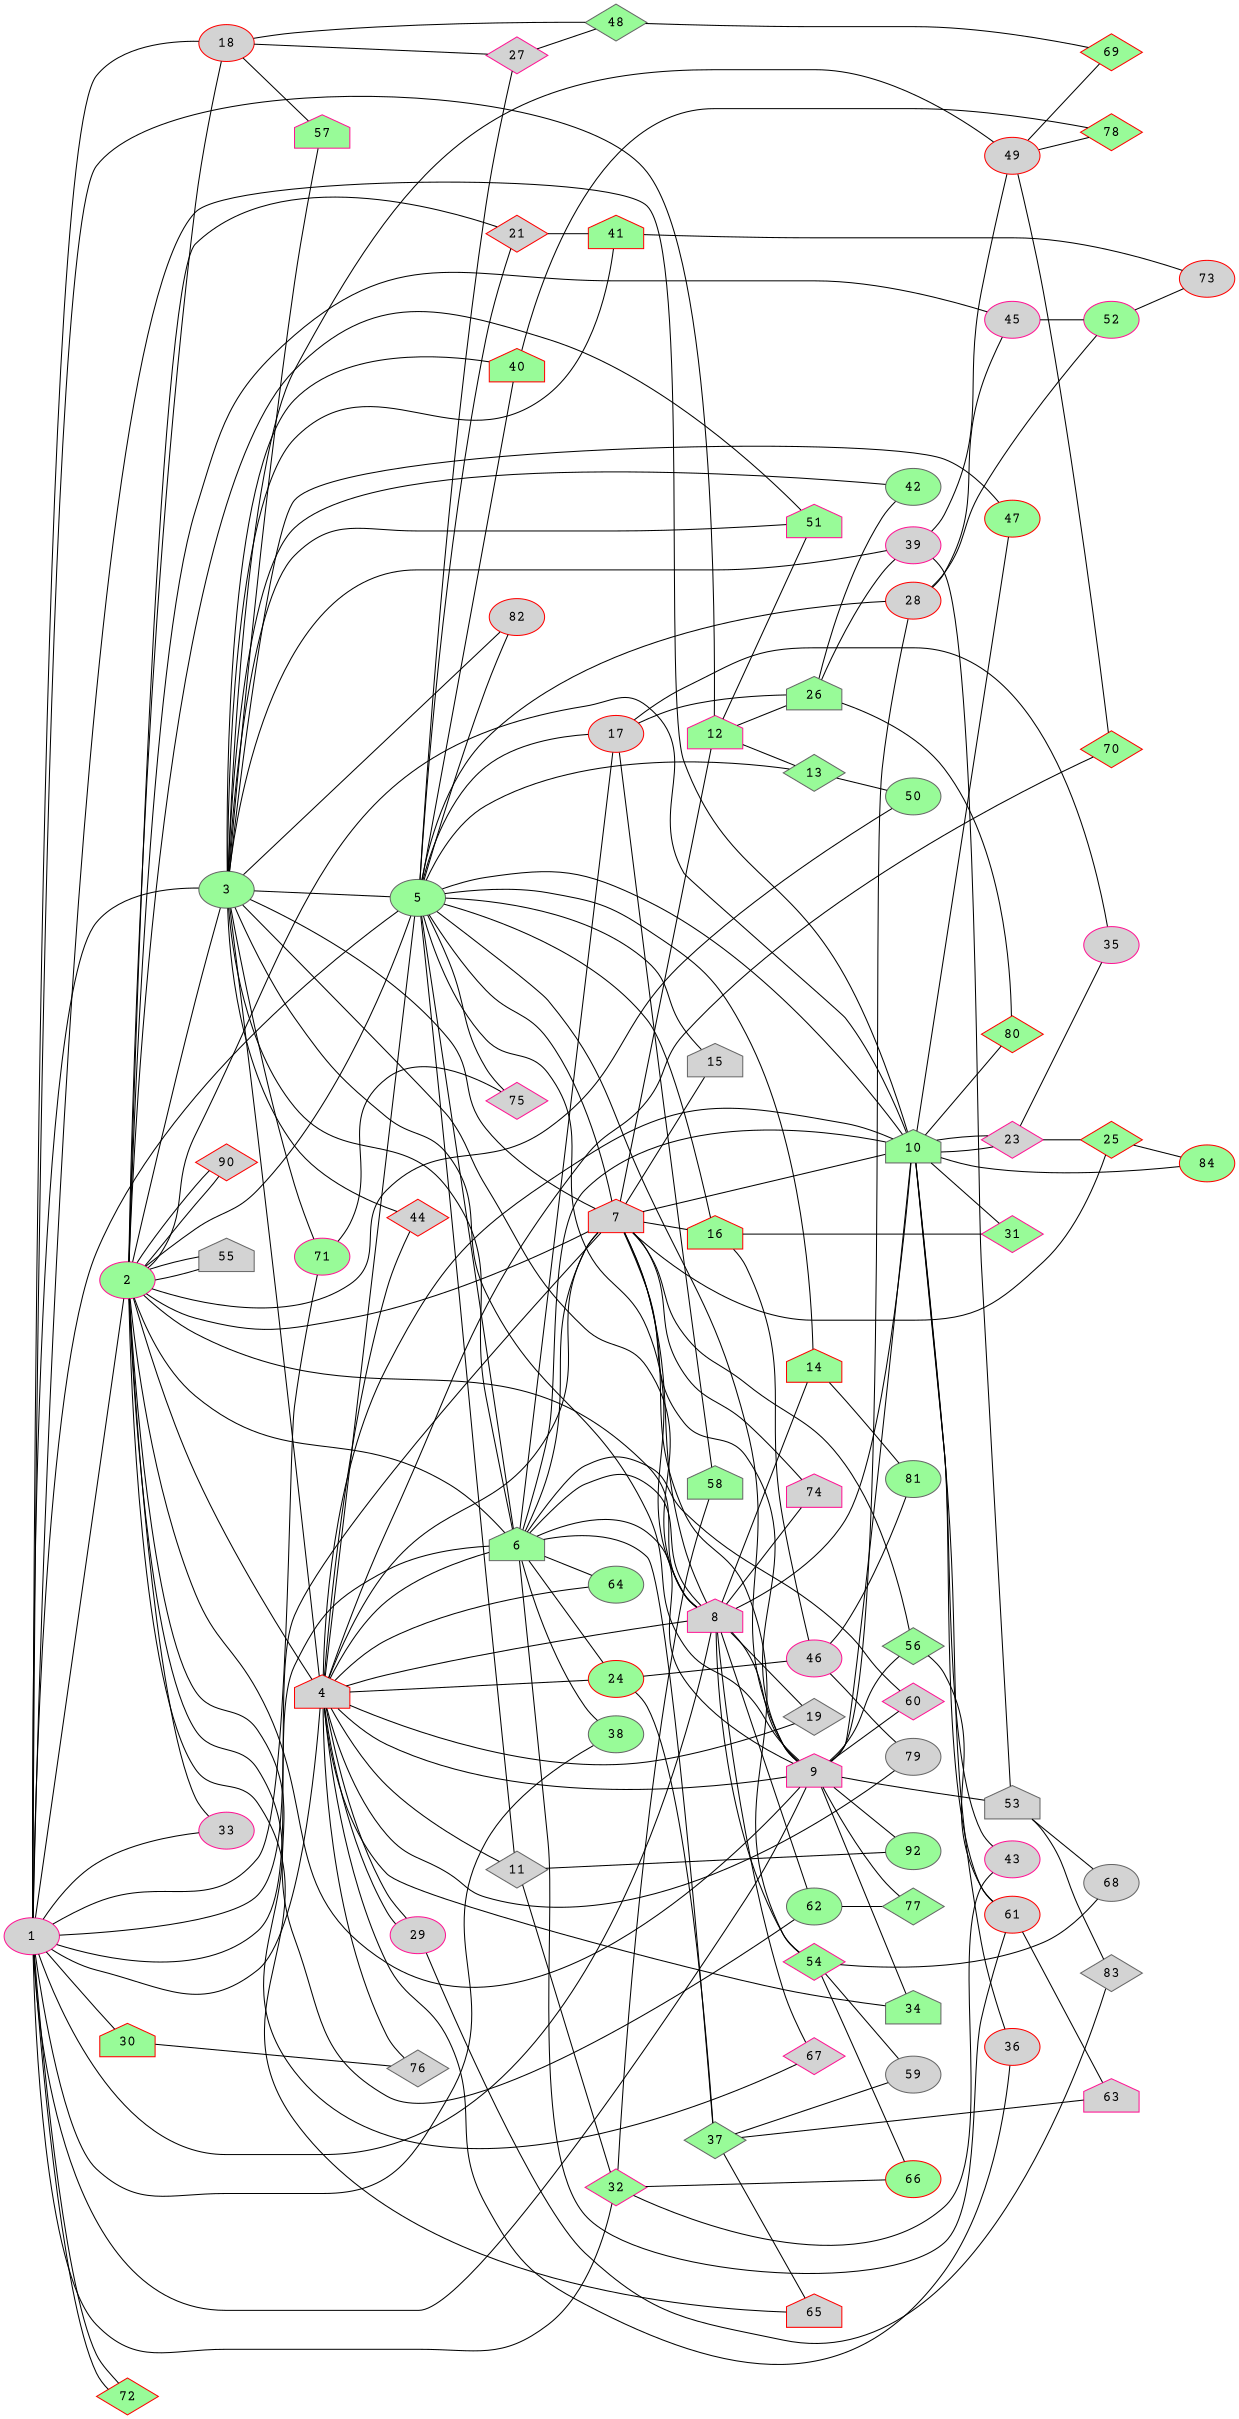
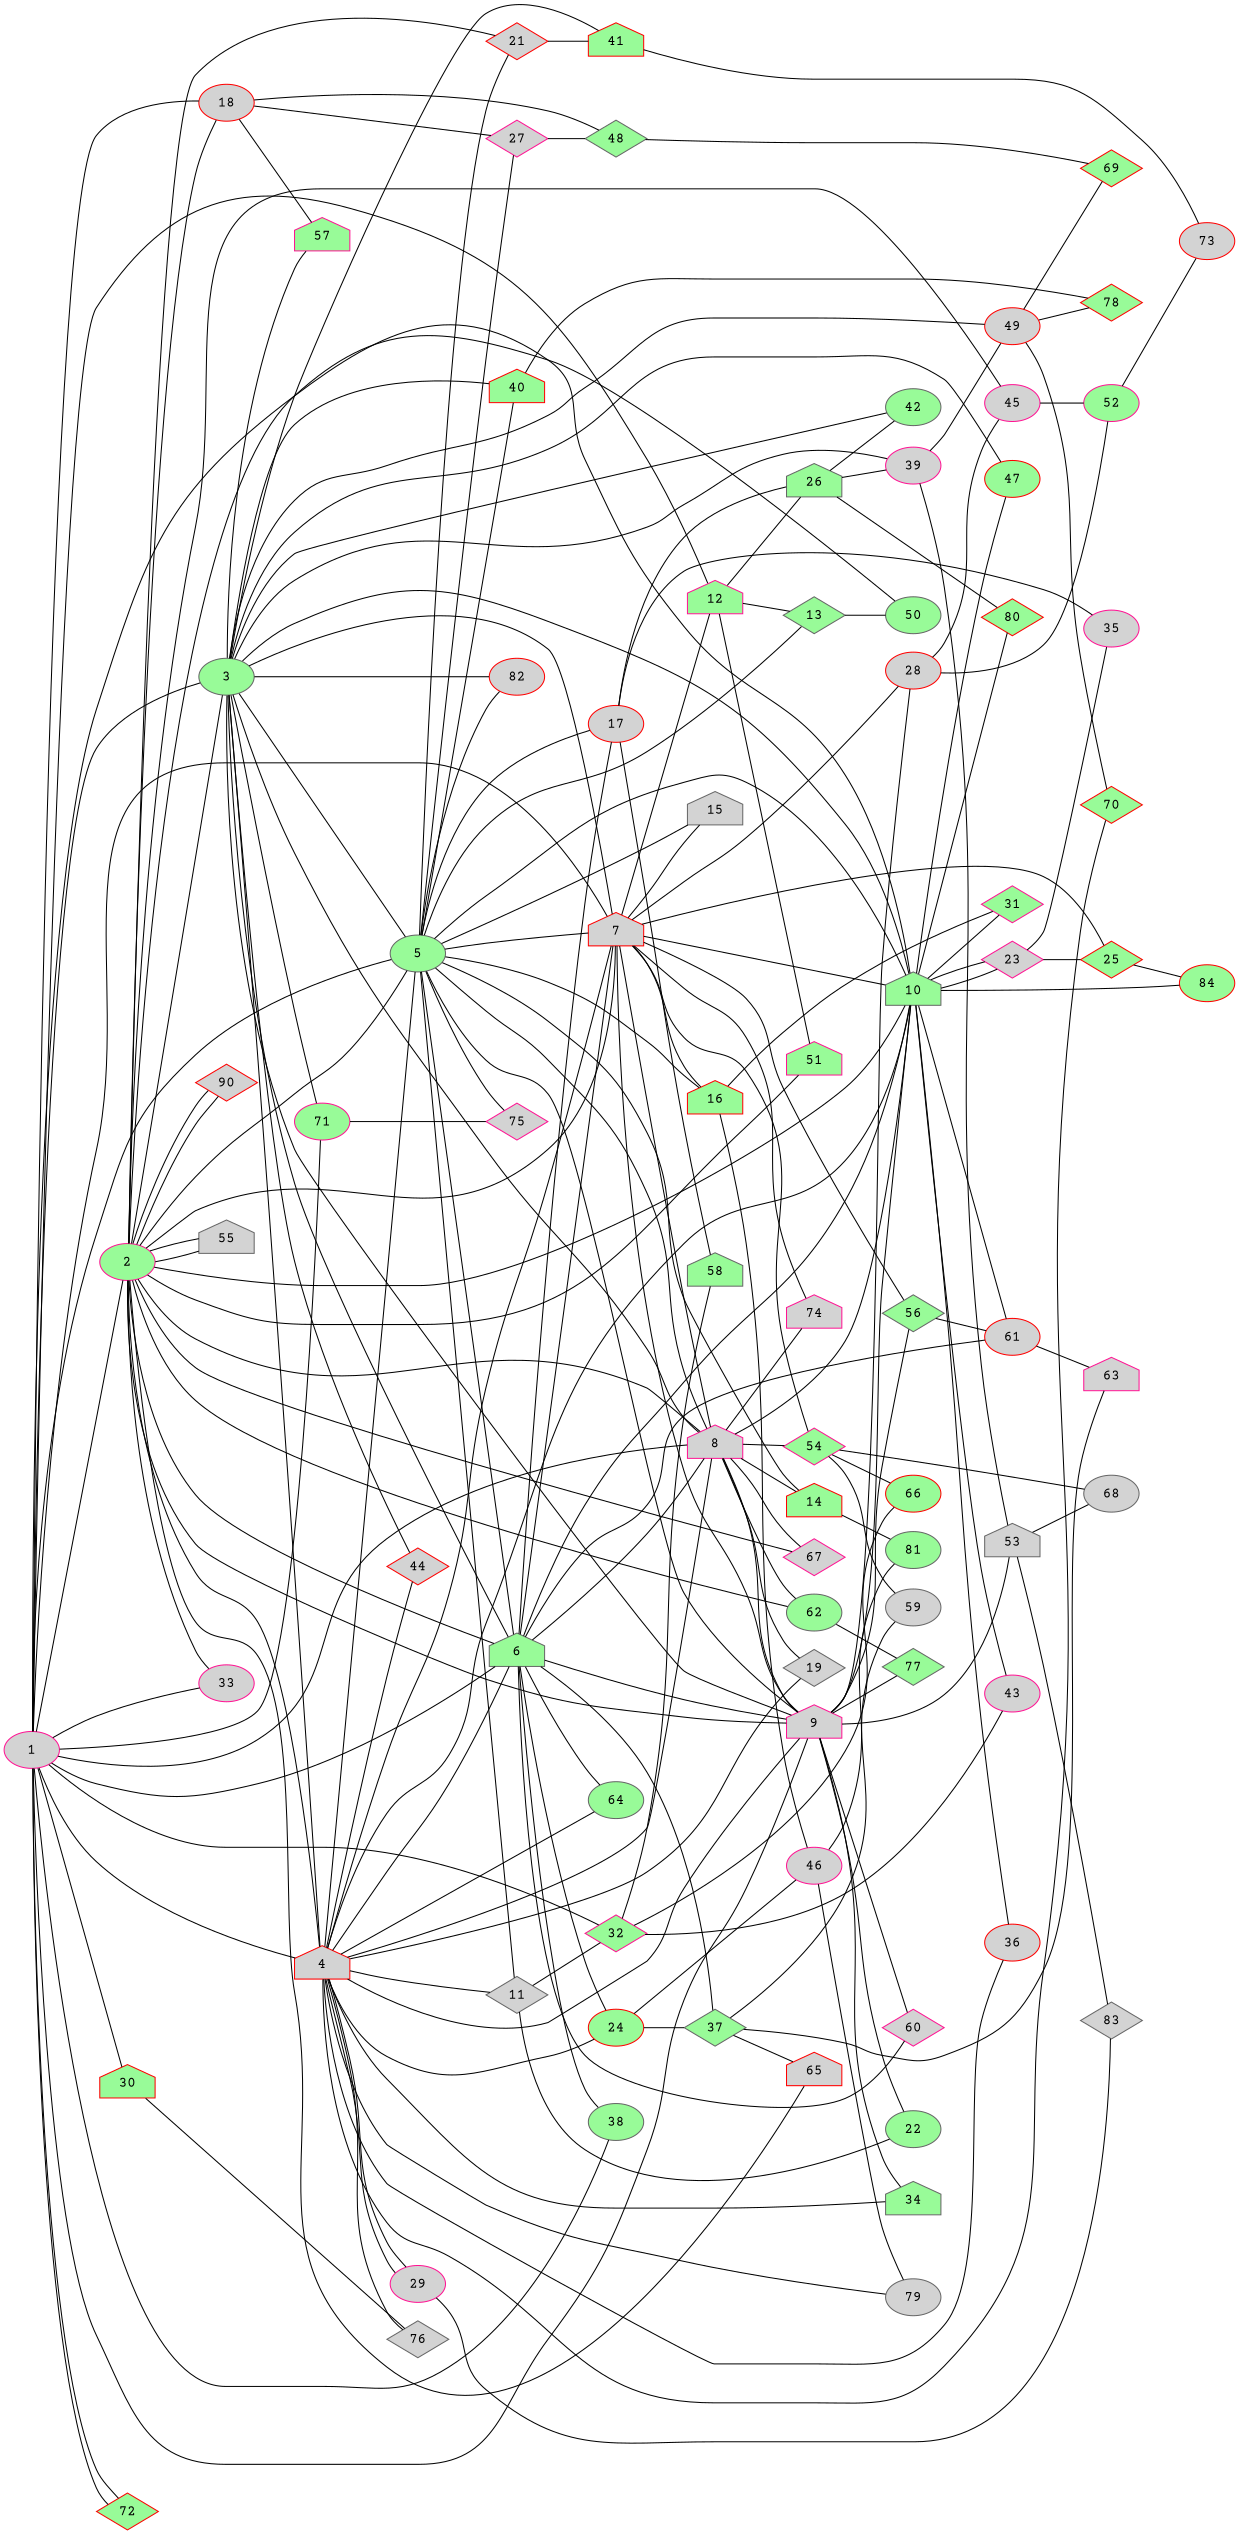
(374, 529) -> (642, 659)
(600, 664) -> (774, 813)
(913, 1851) -> (913, 2129)
